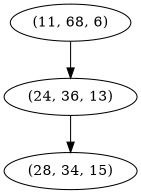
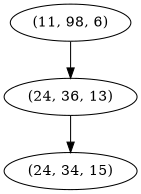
(71, 23) -> (71, 23)
(71, 171) -> (71, 171)
